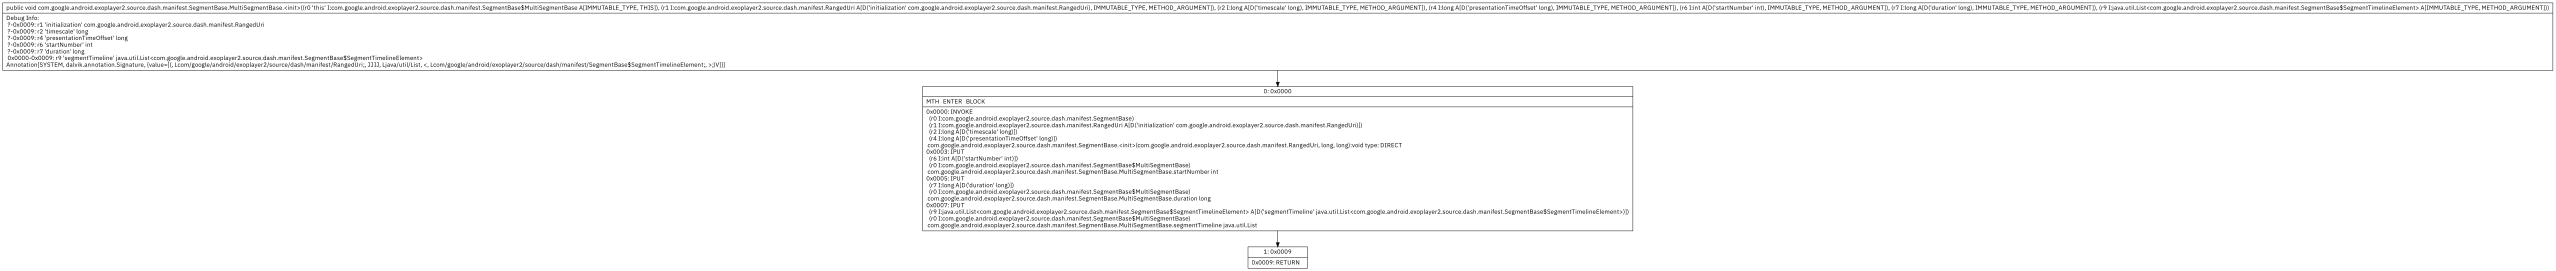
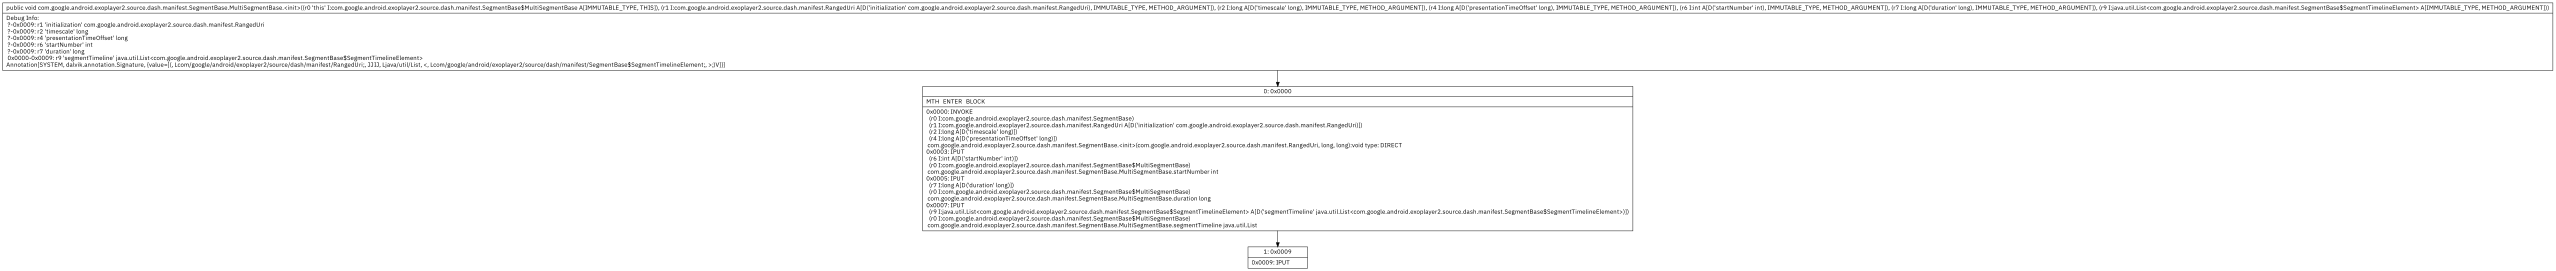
(1278, 263) -> (1273, 263)
